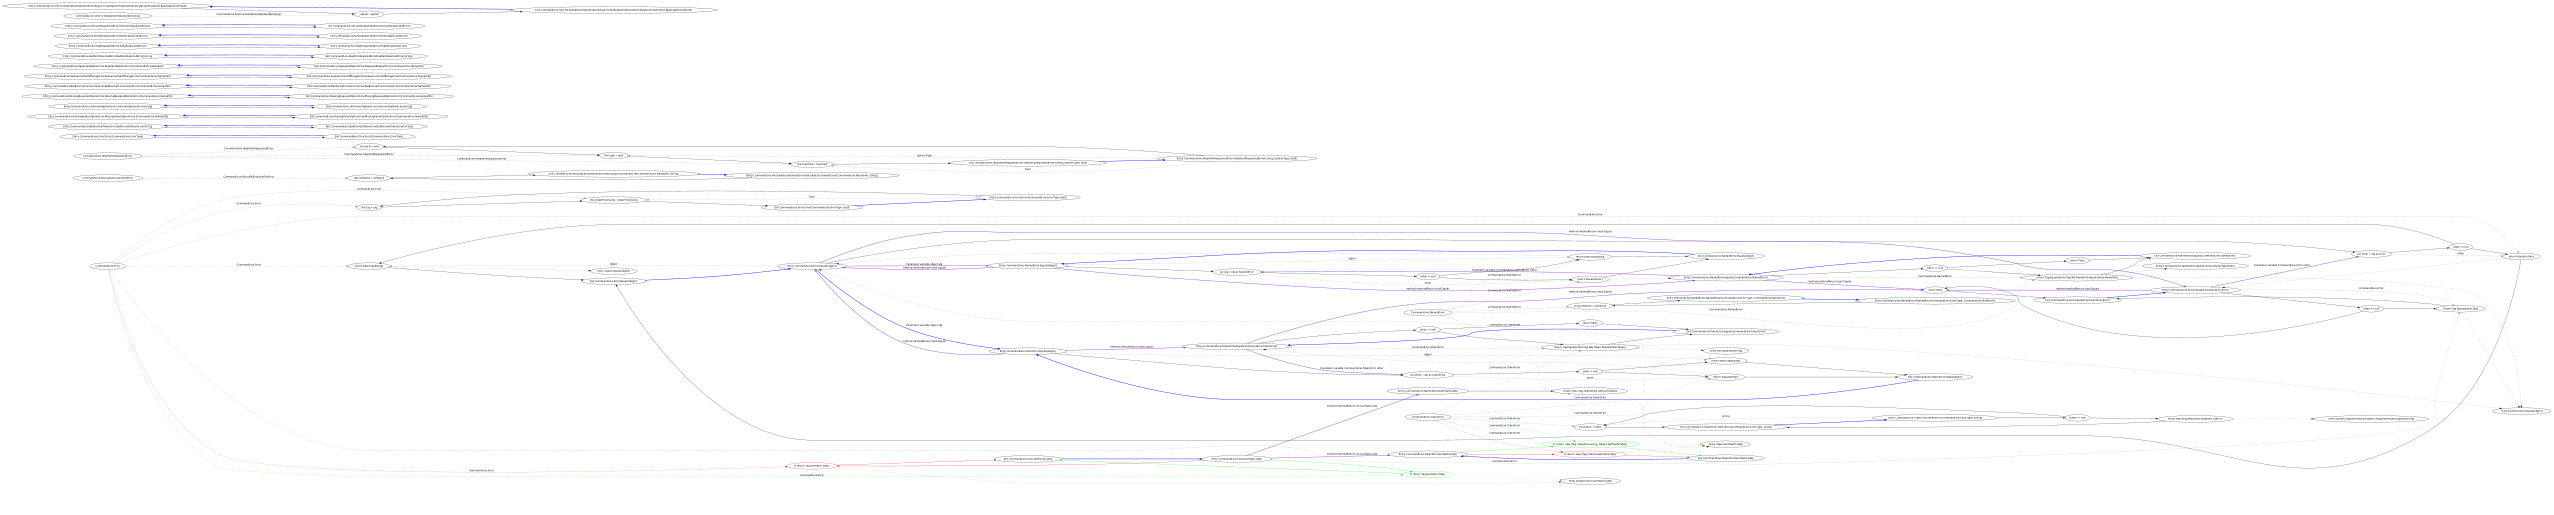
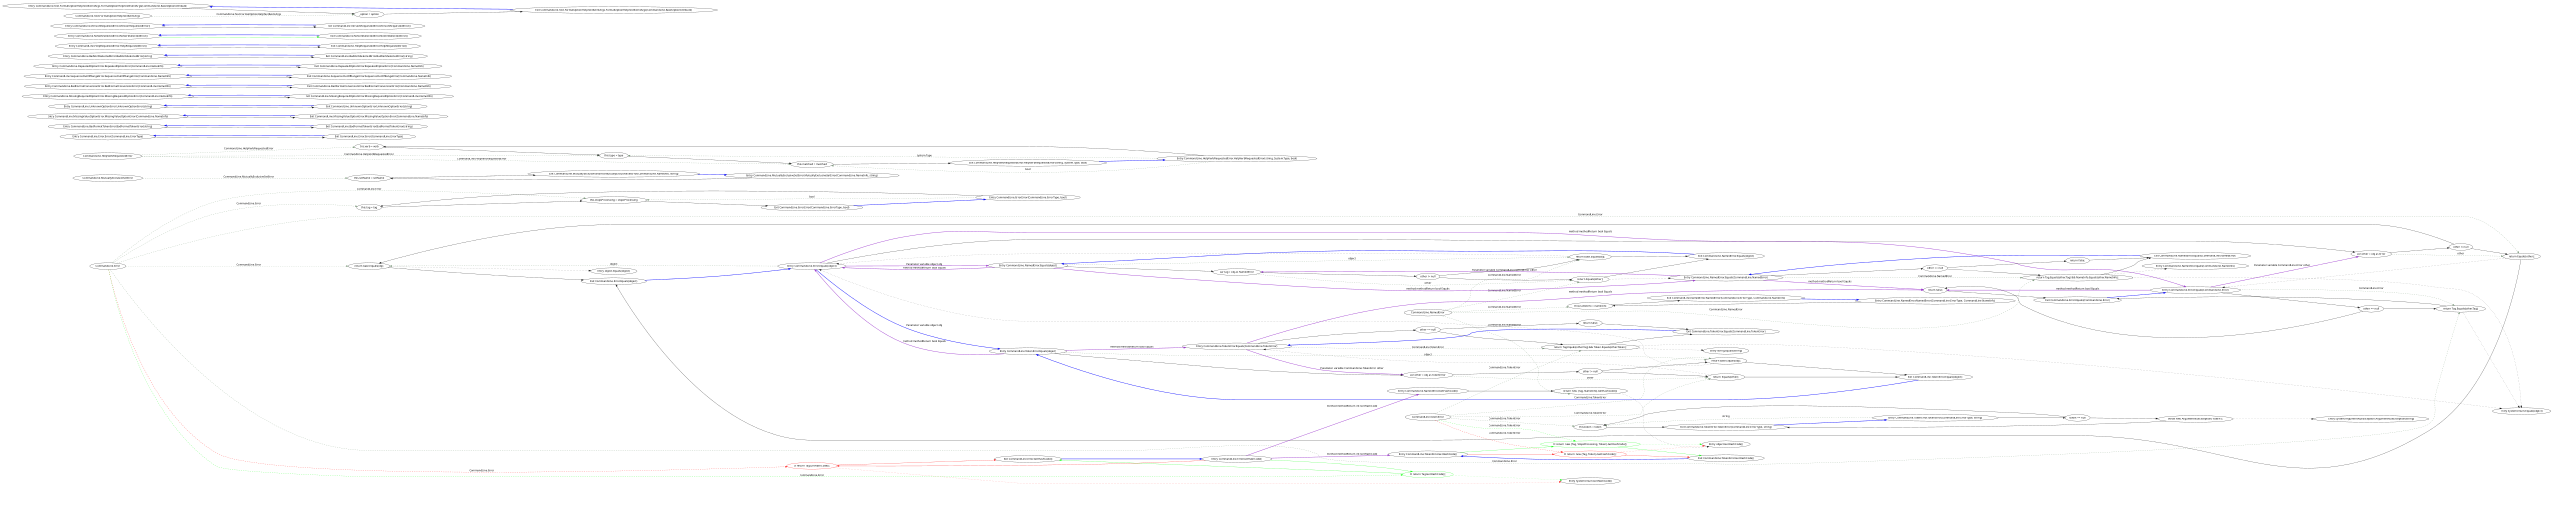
(238, 37) -> (238, 37)
(1505, 325) -> (1505, 325)
